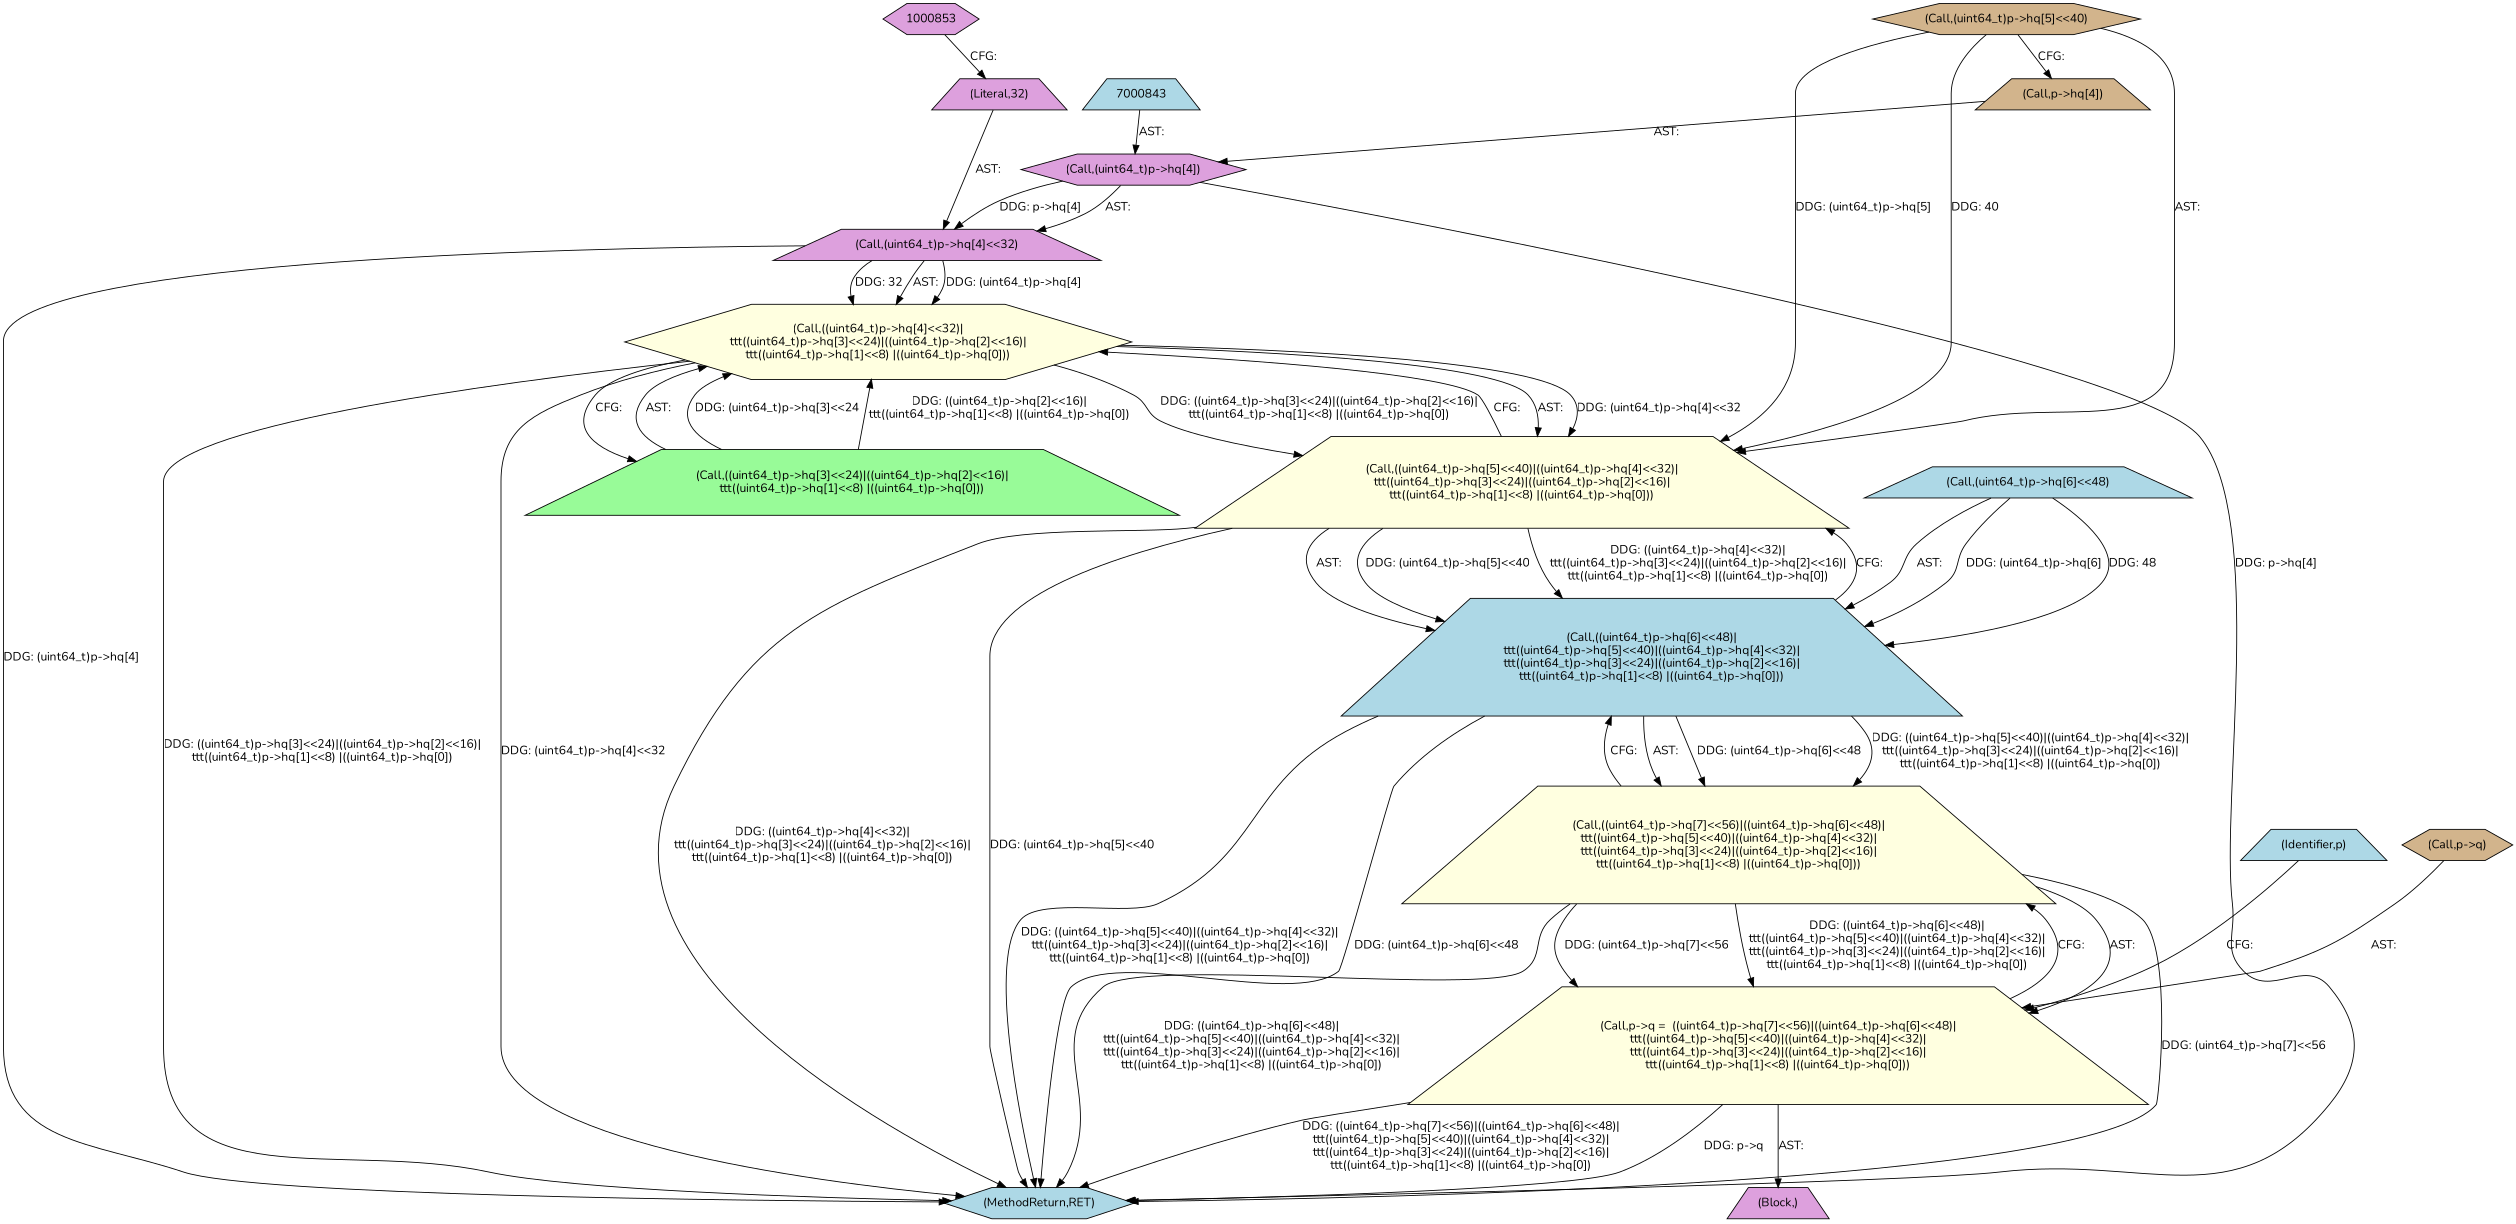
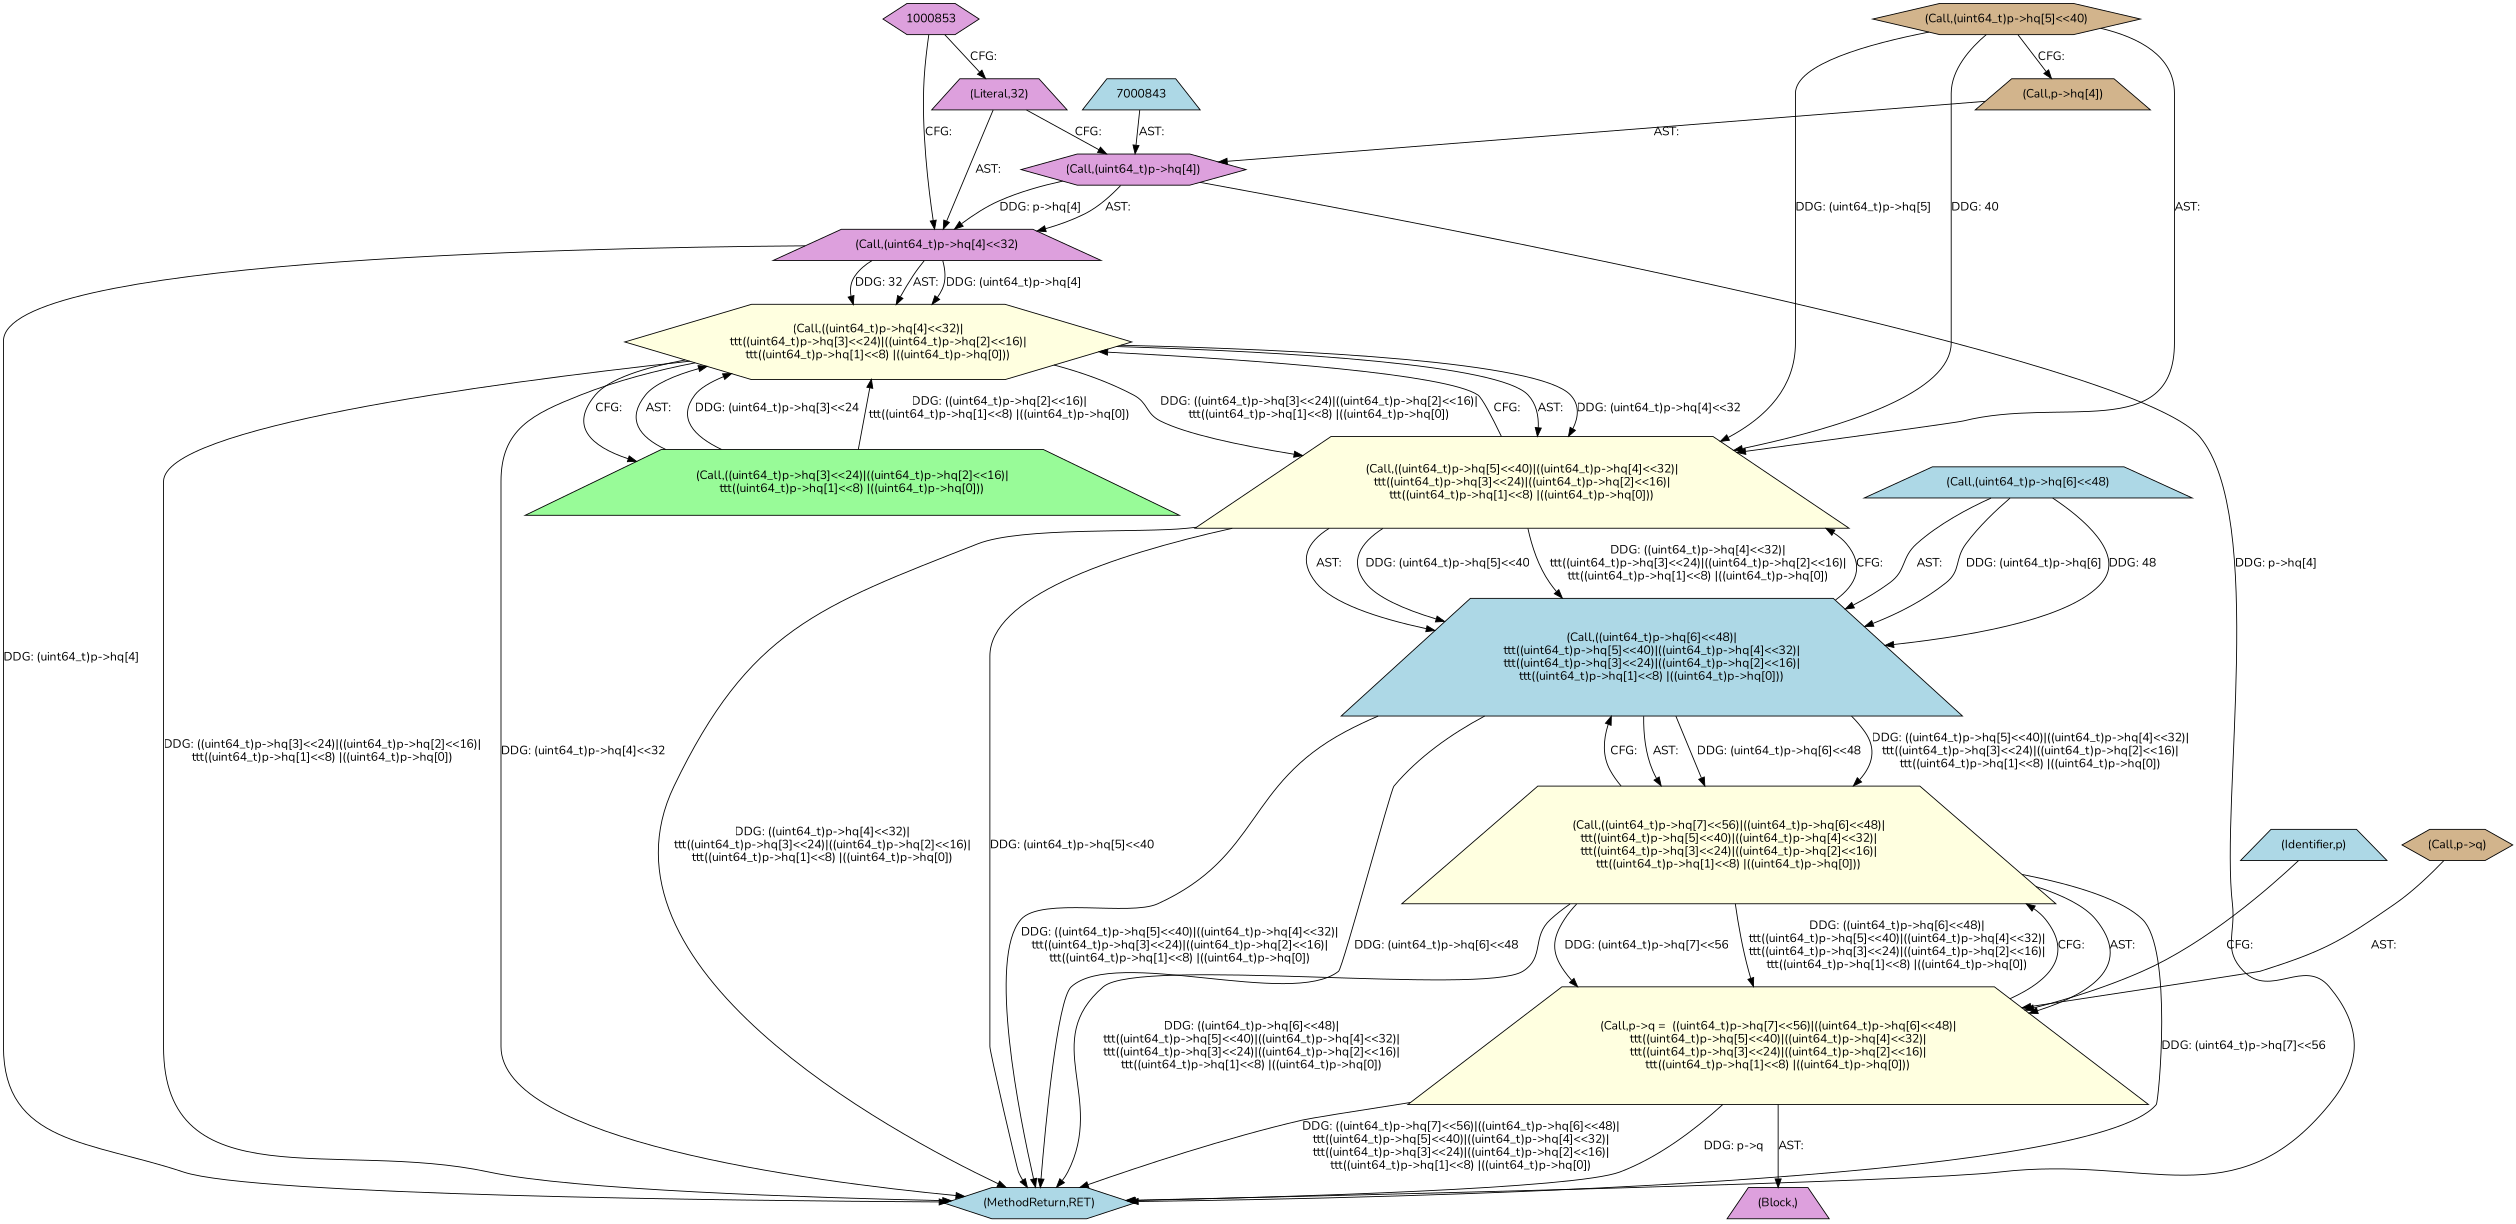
none -> (924, 128)
none -> (1063, 130)
